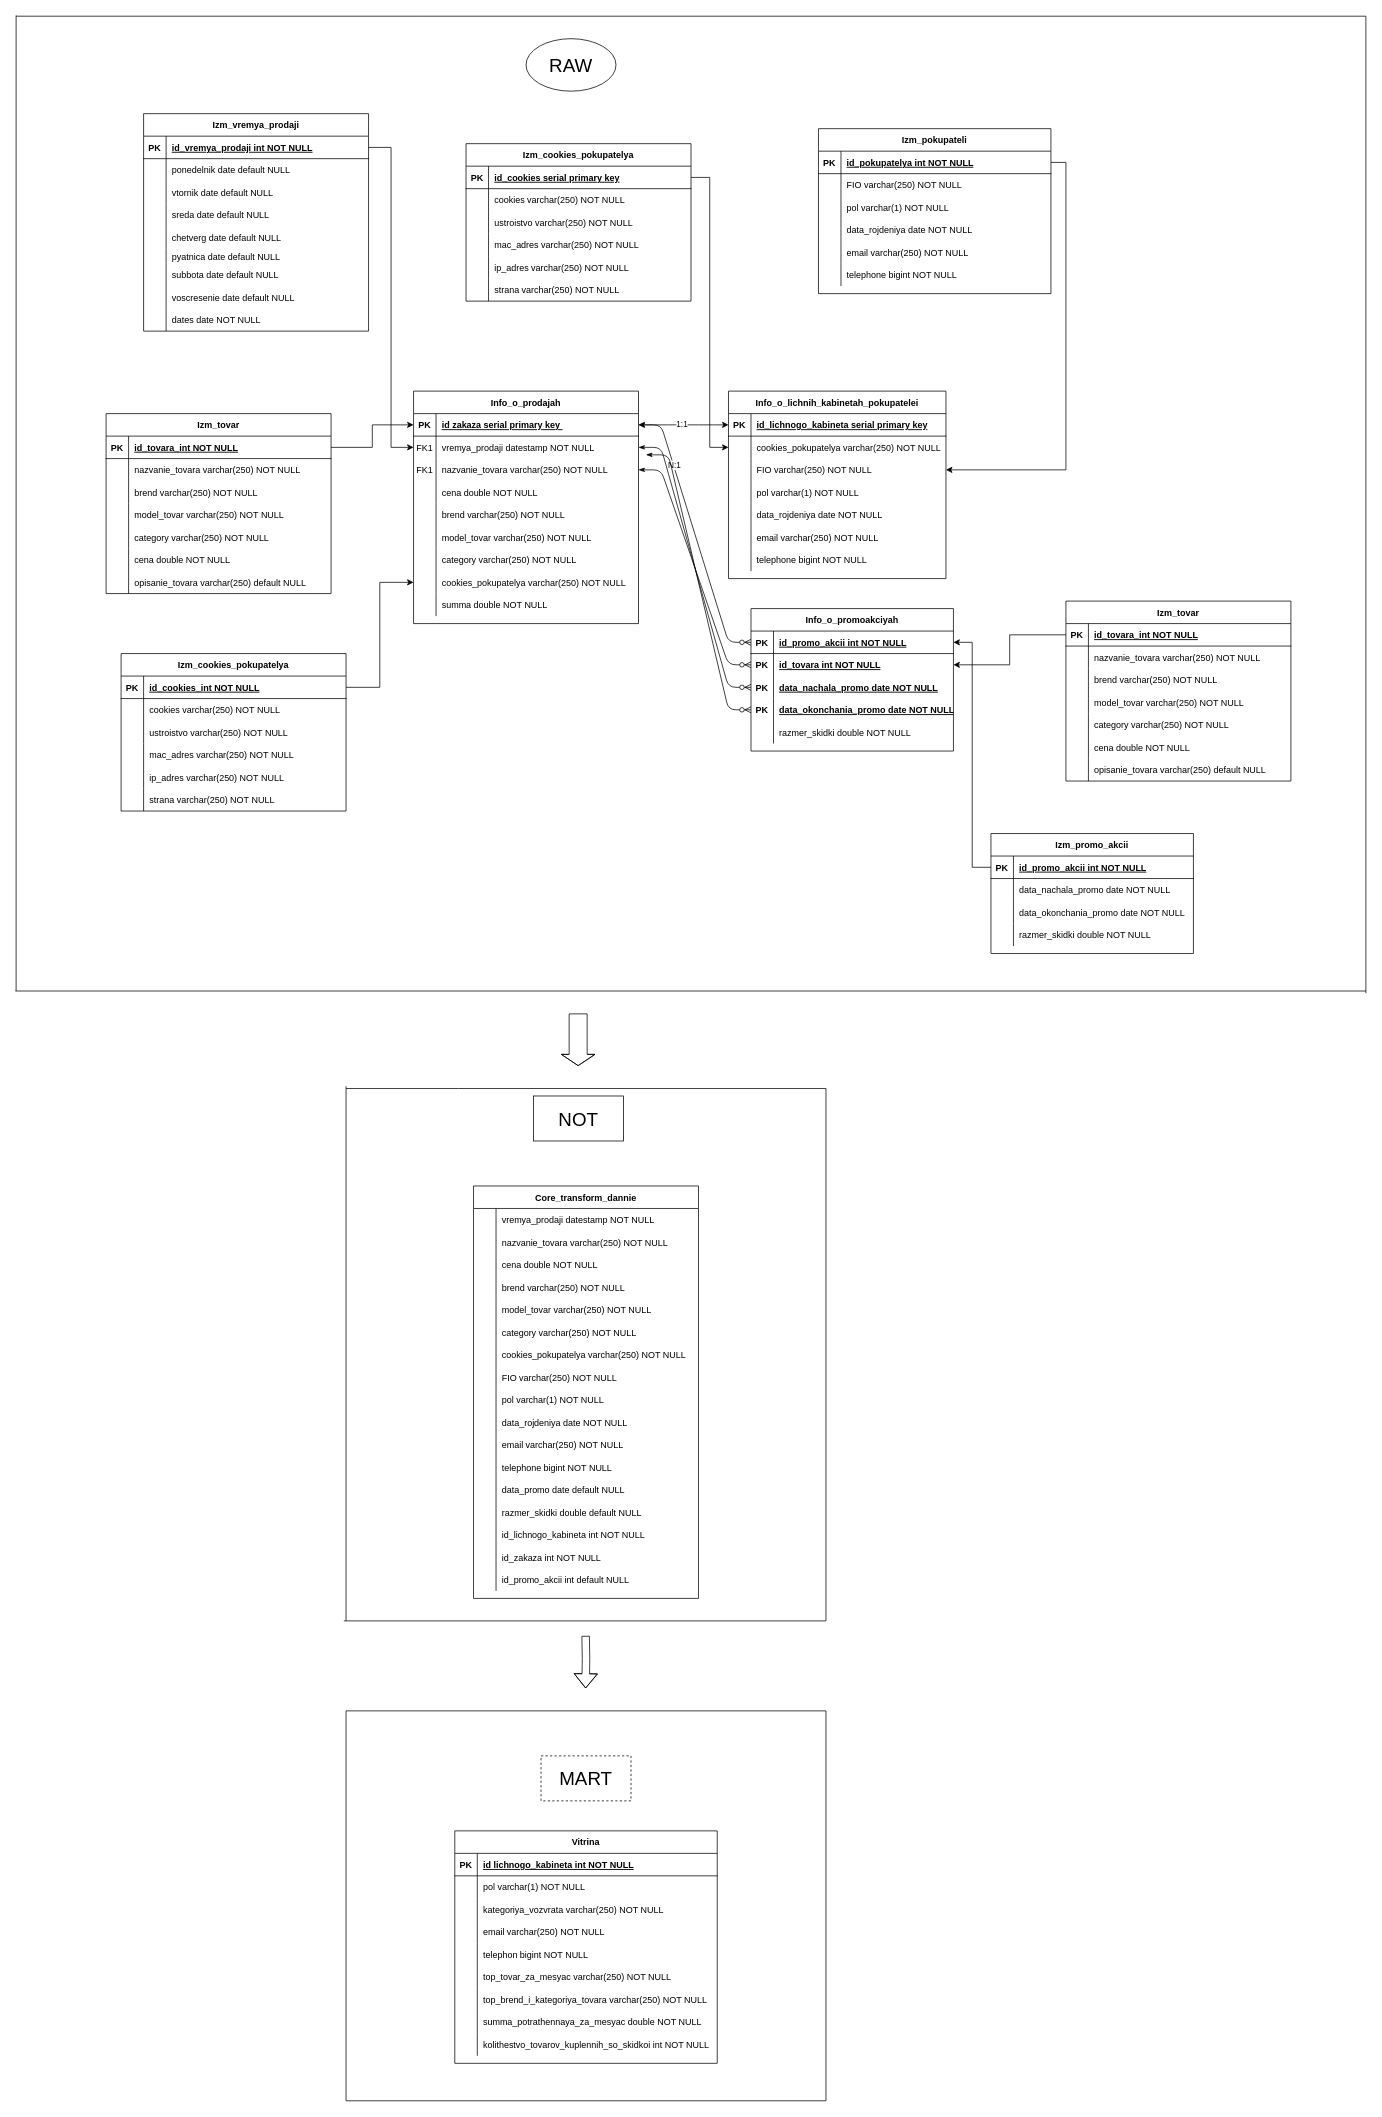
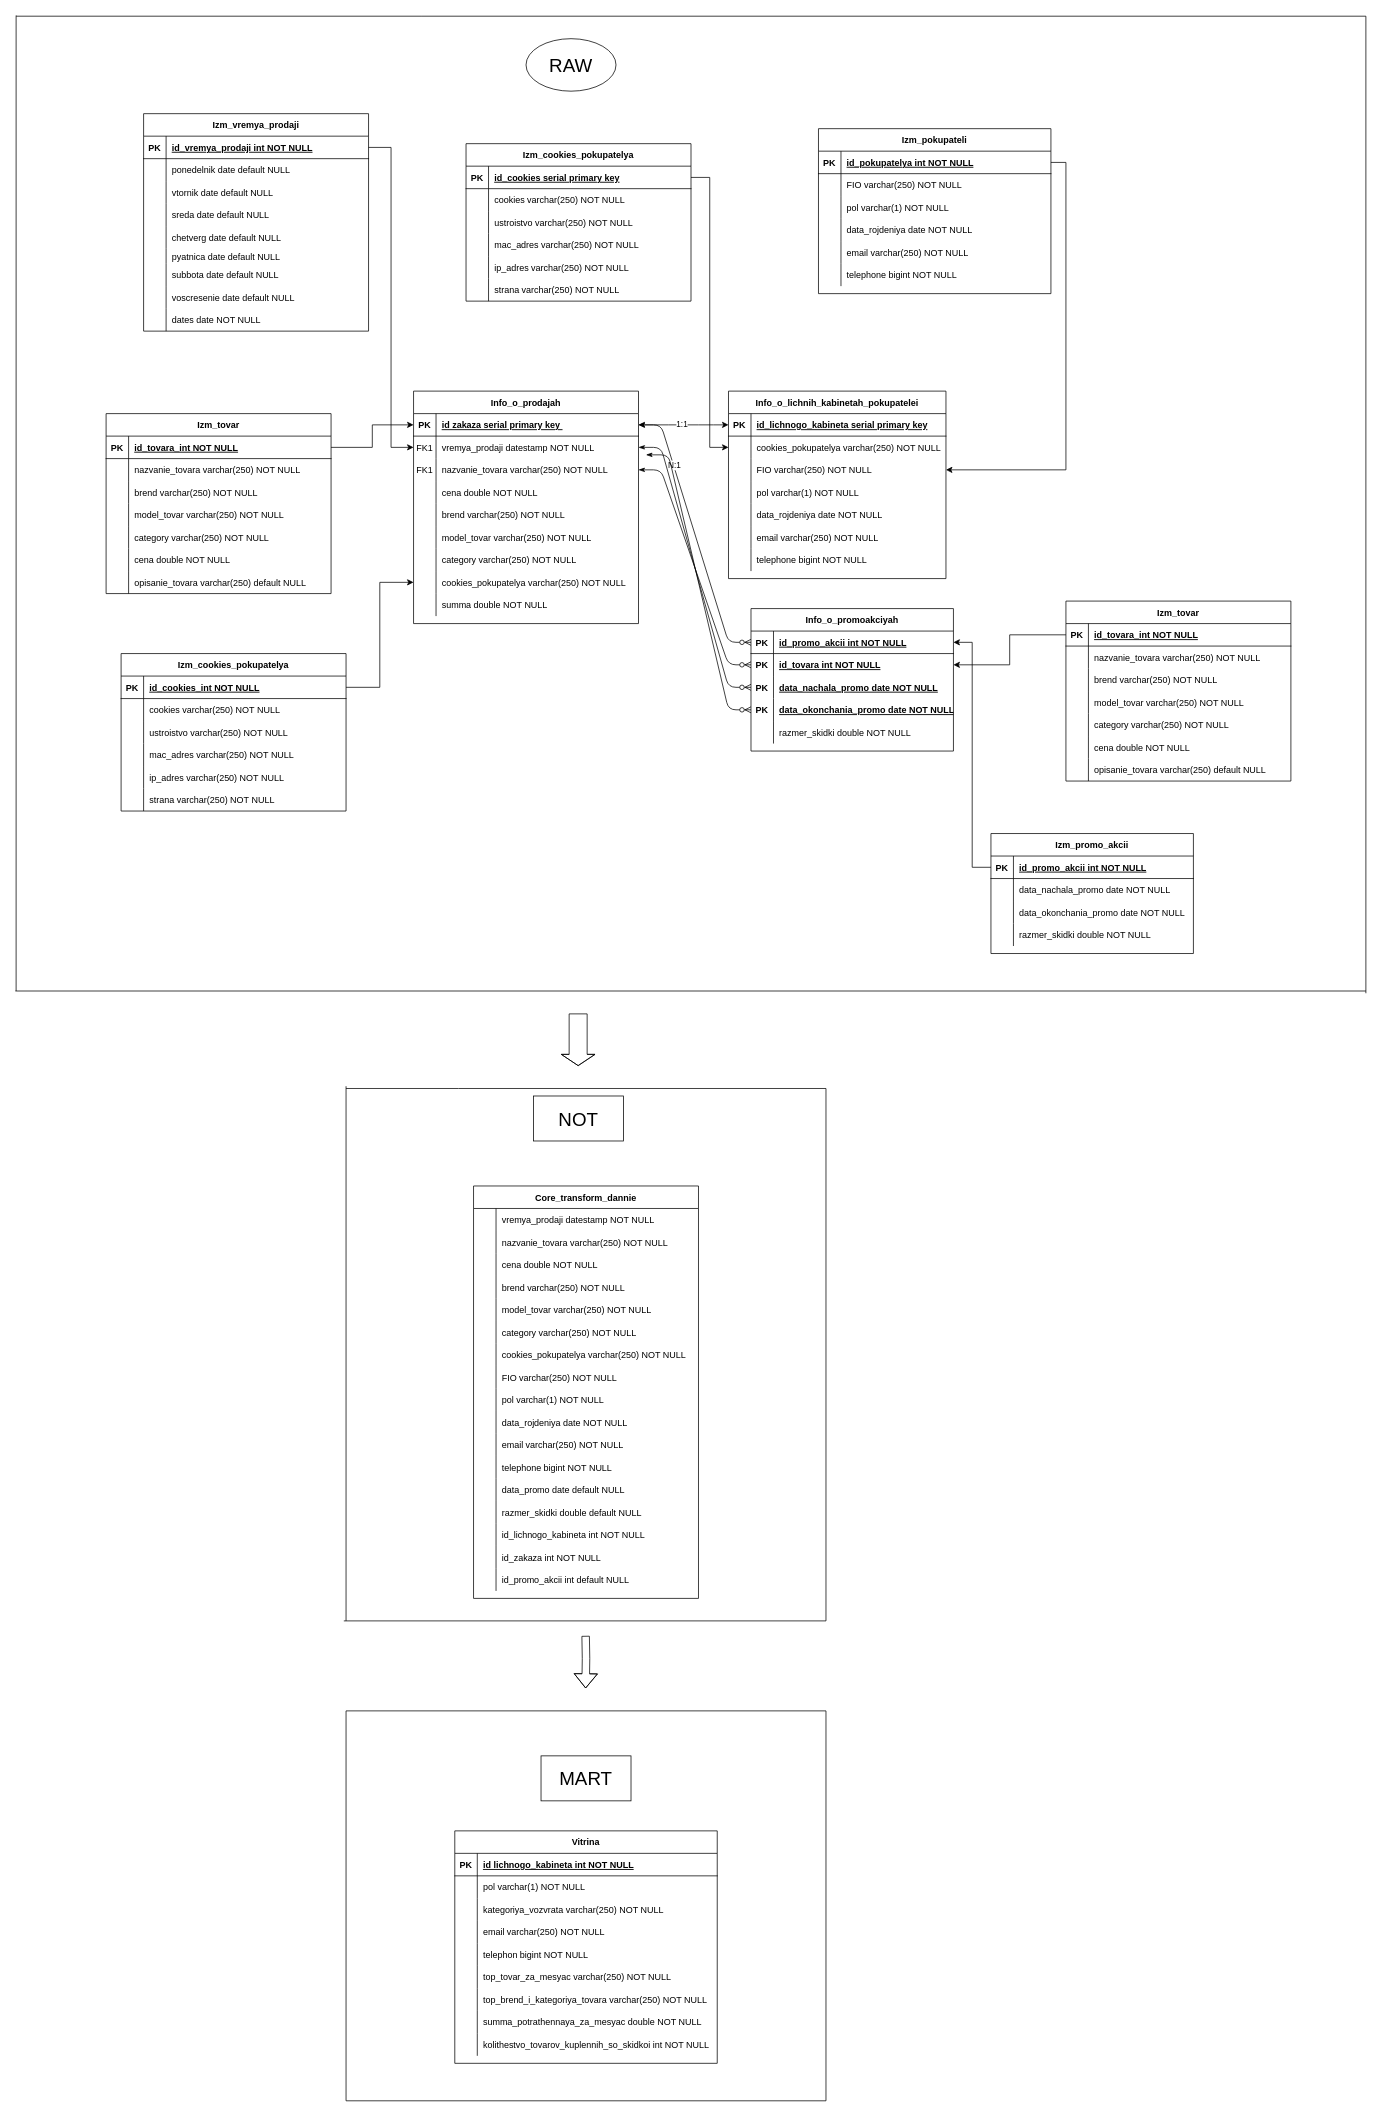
(586, 1779) -> (586, 1779)
